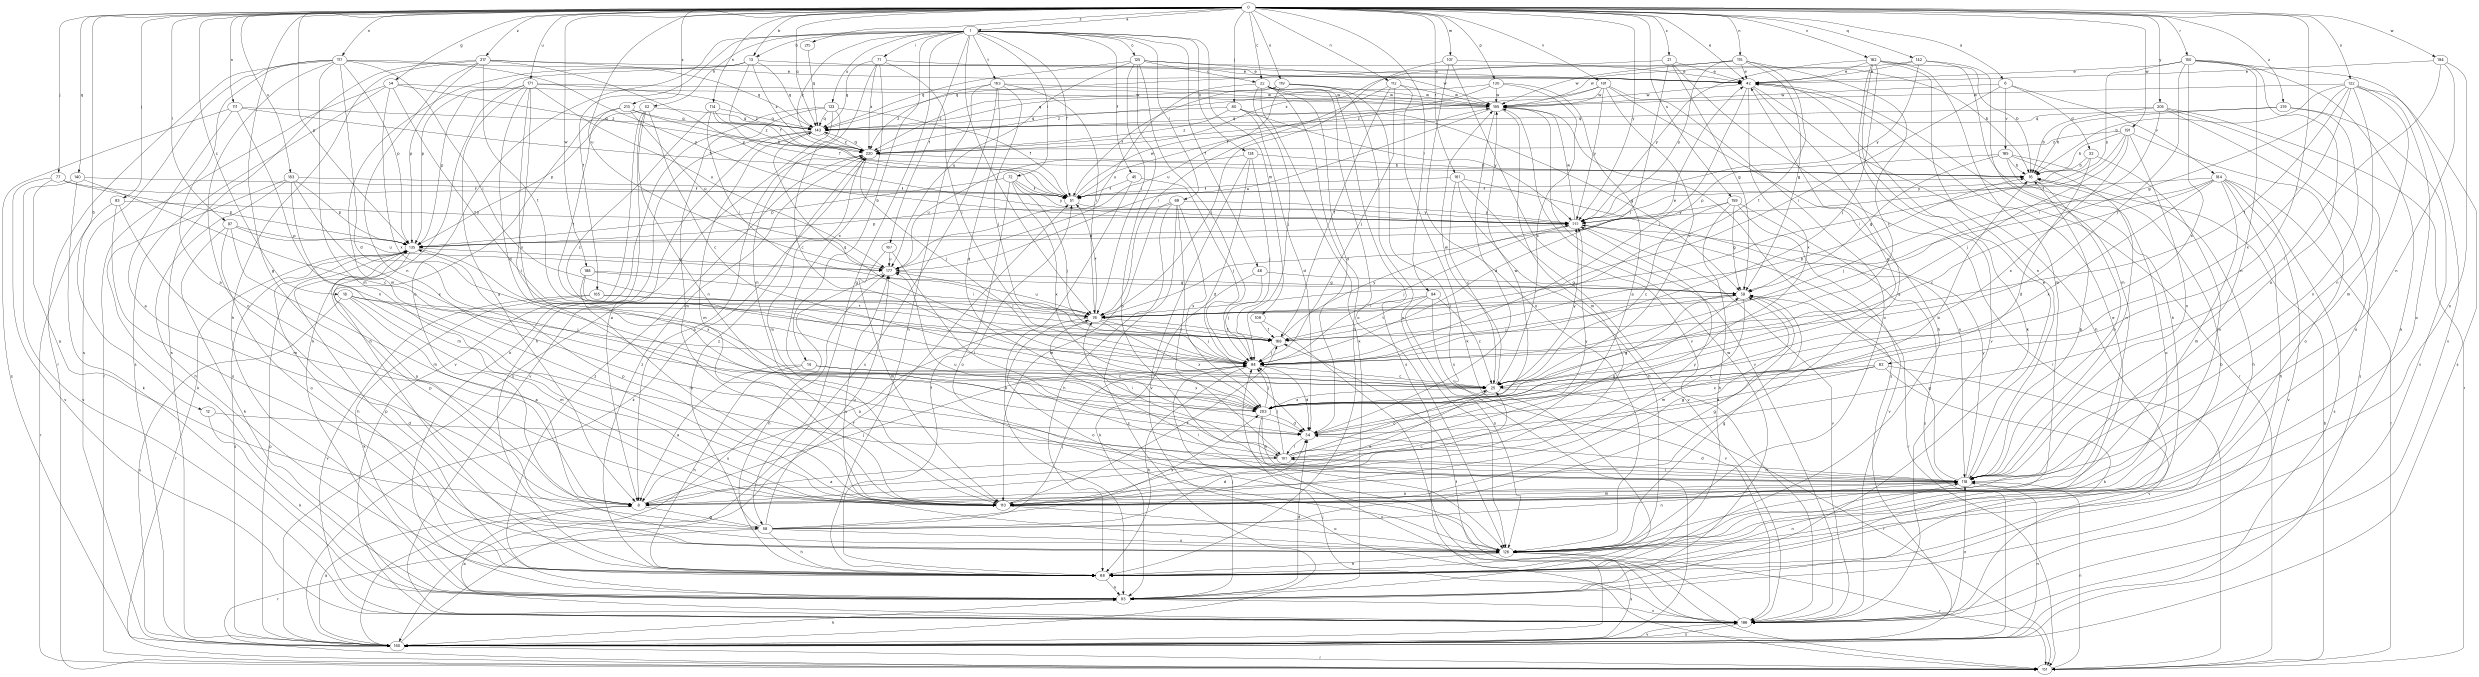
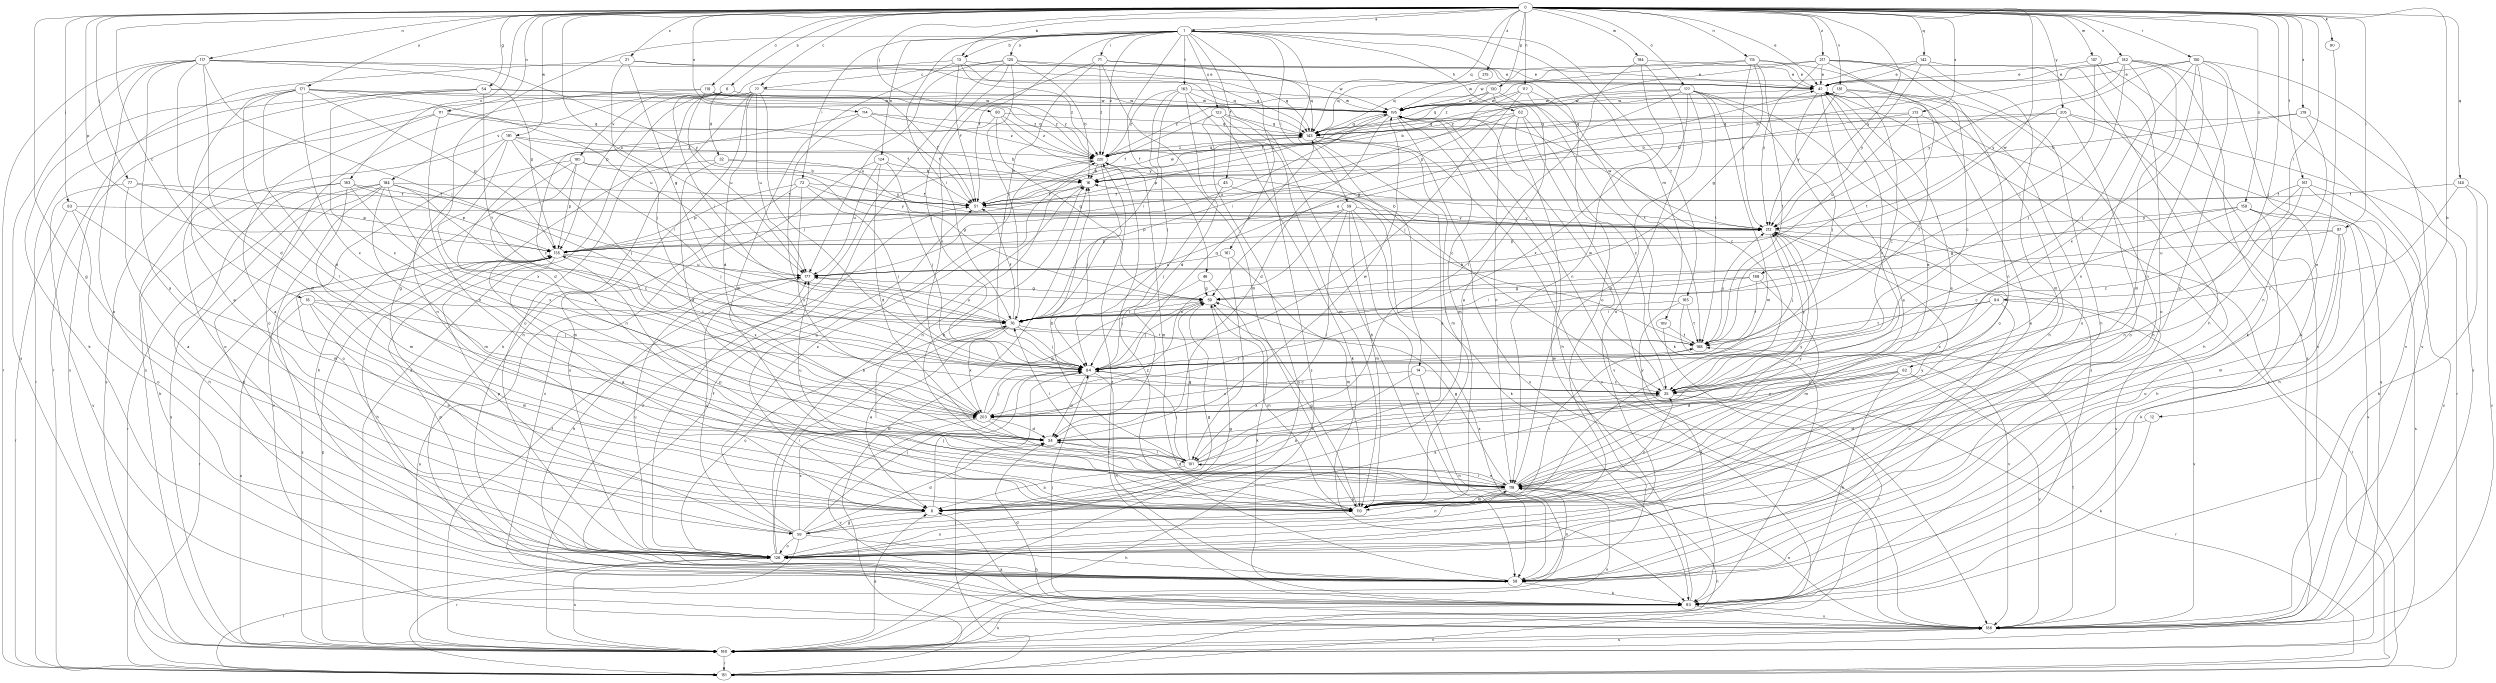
none -> (2332, 46)
